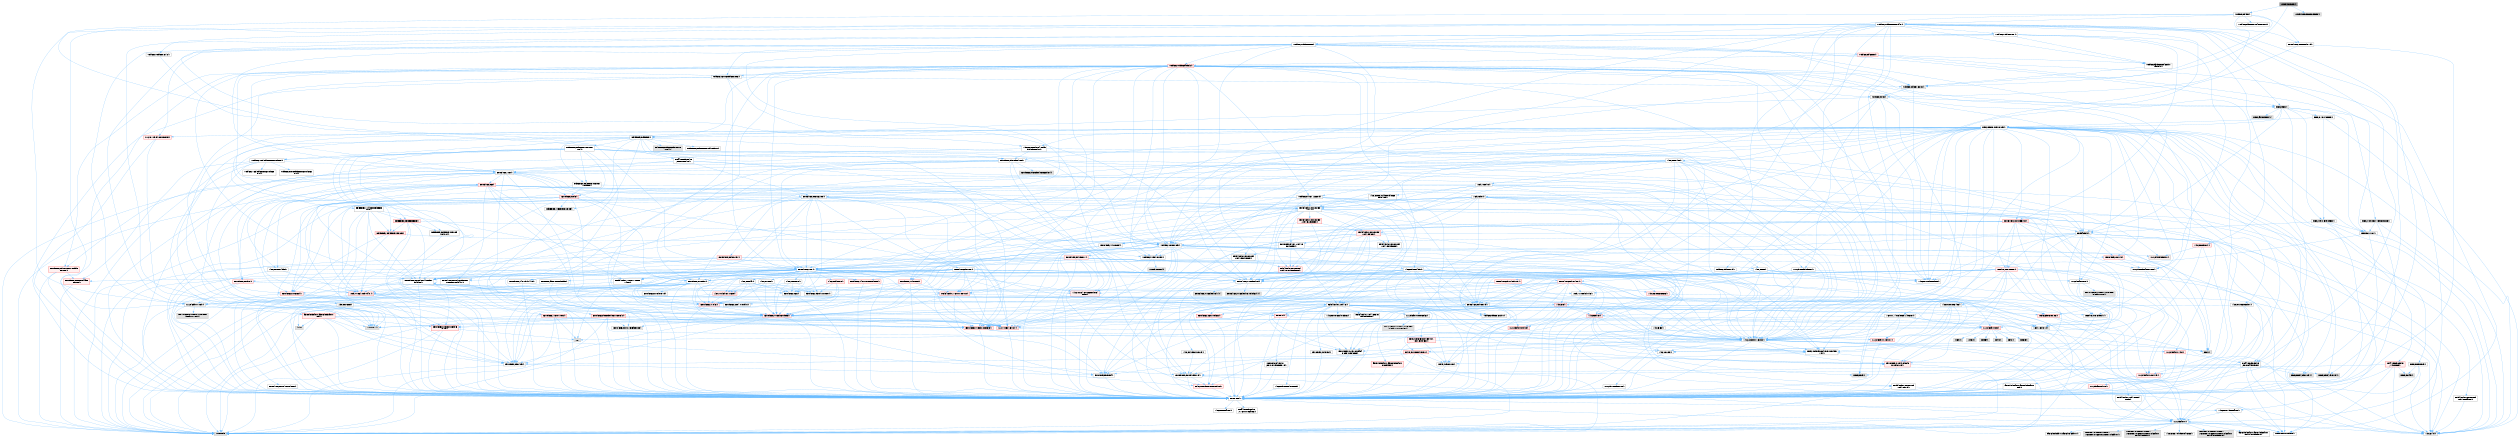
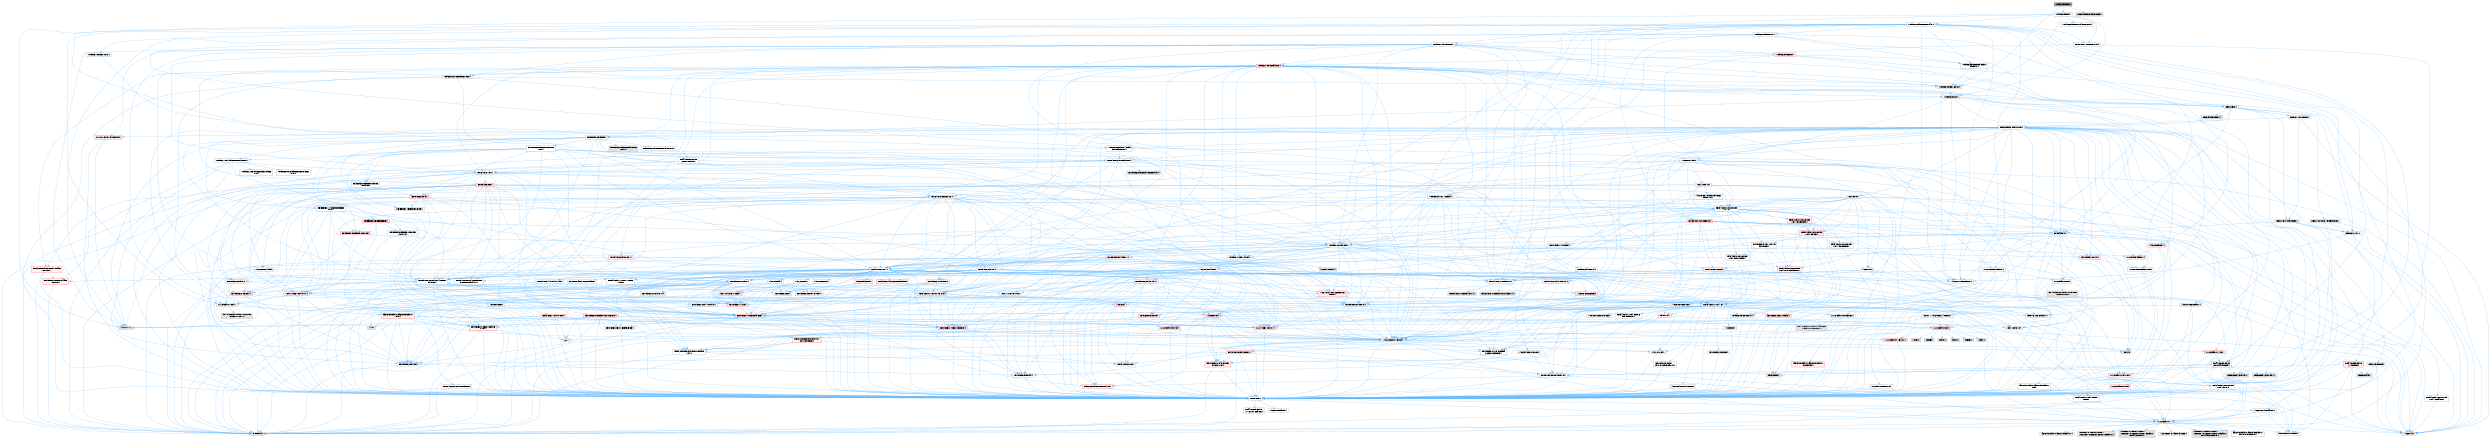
(1033, 266) -> (1133, 250)
